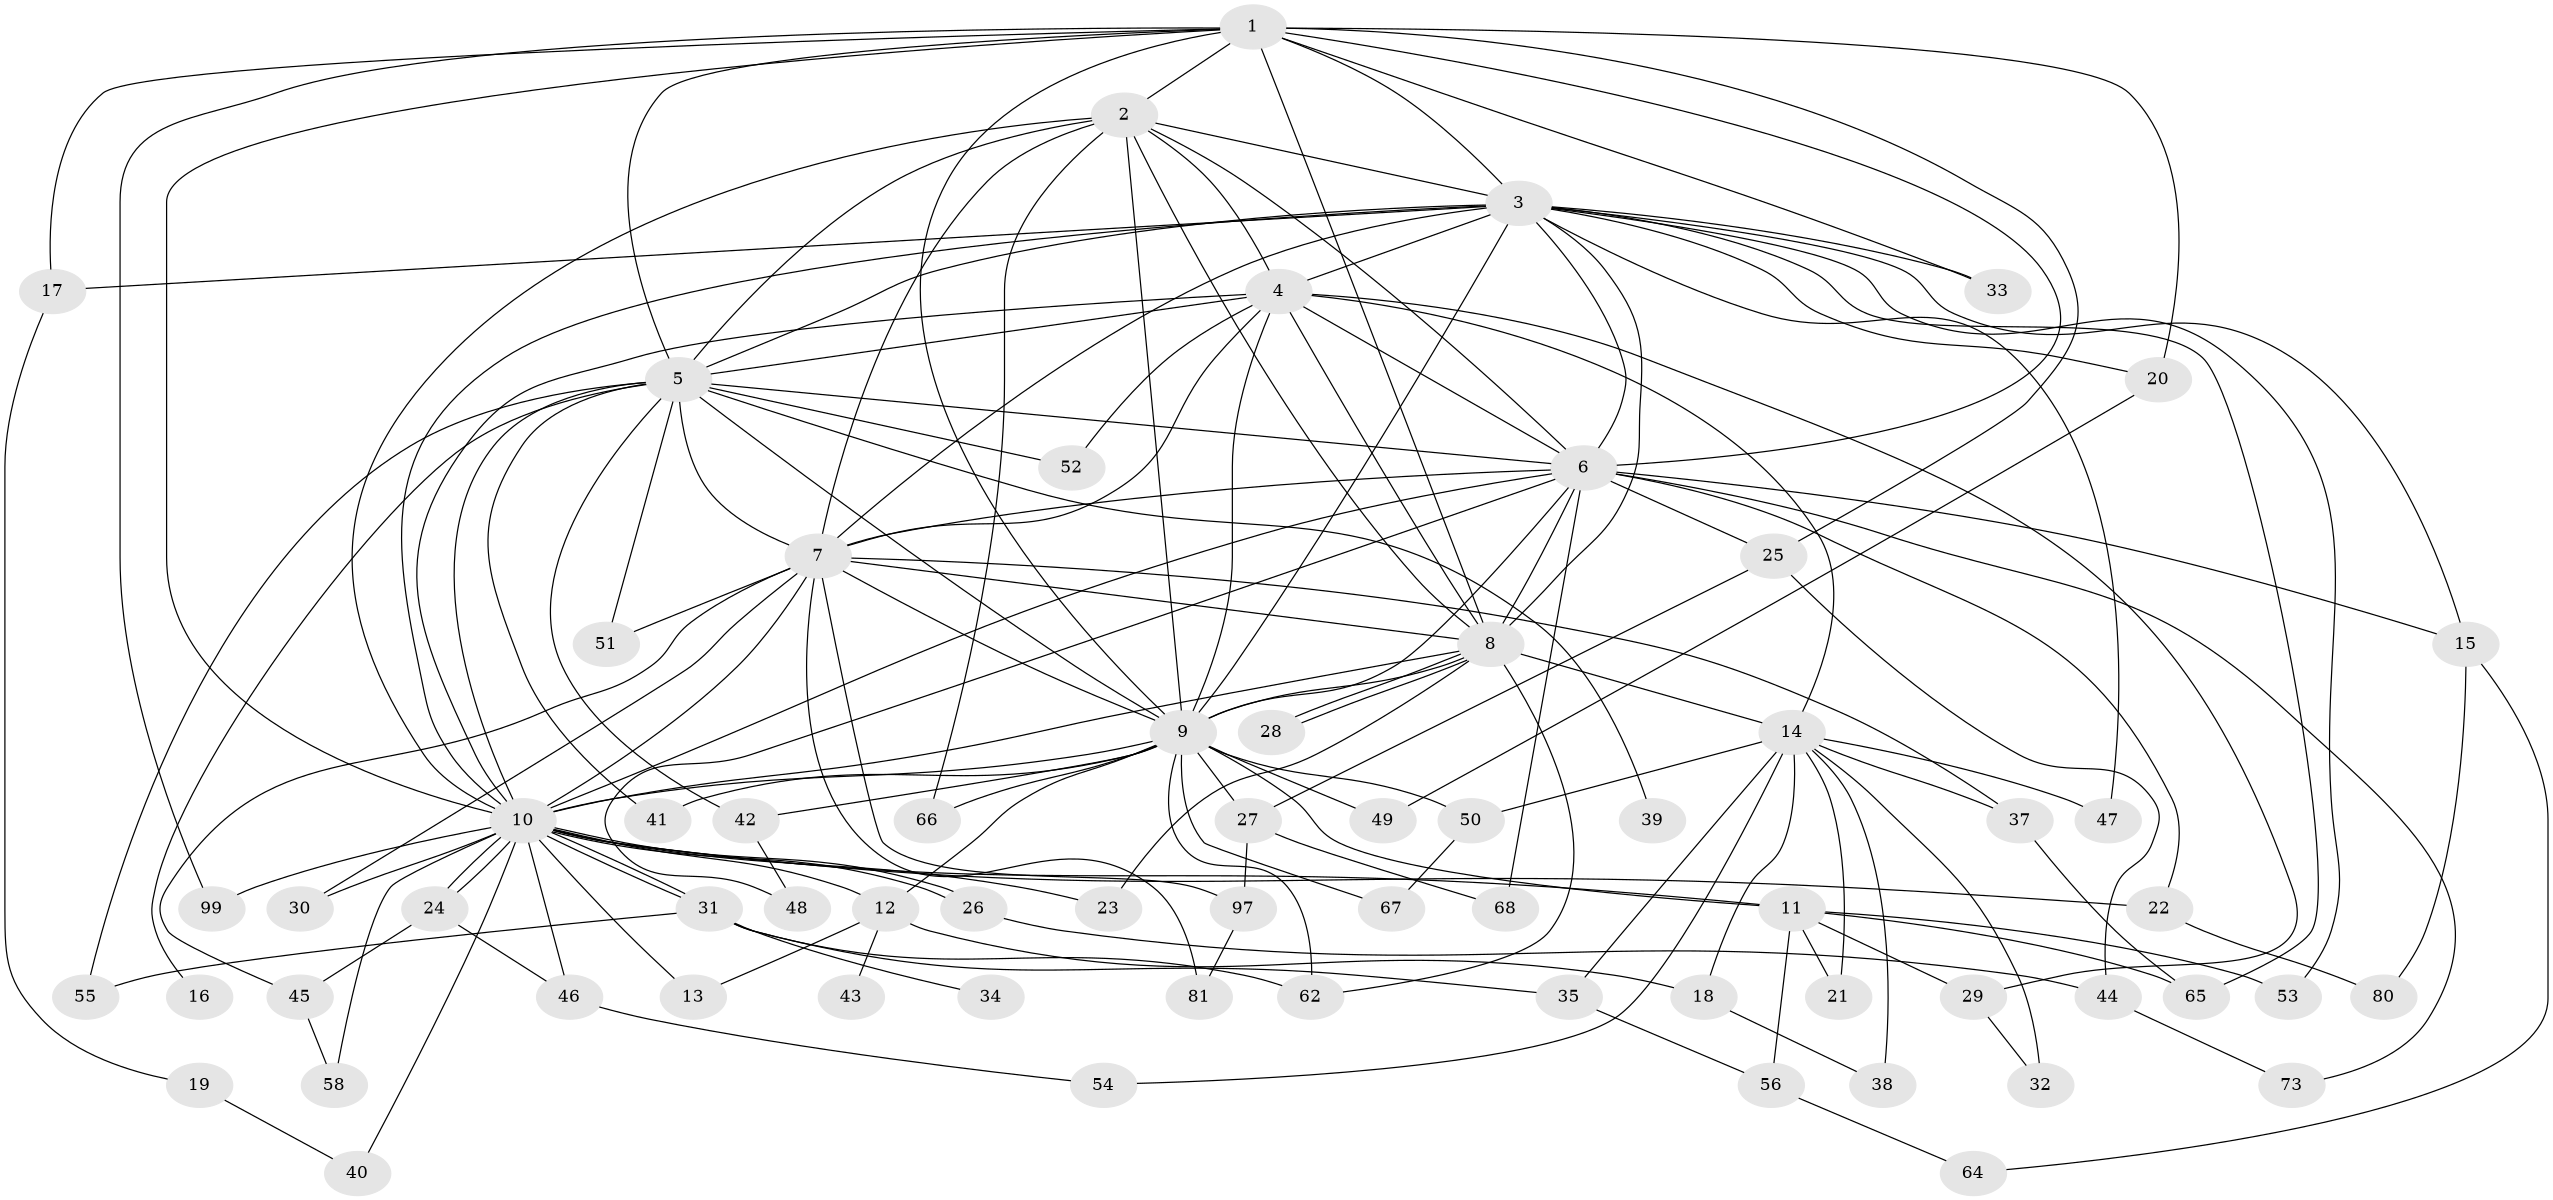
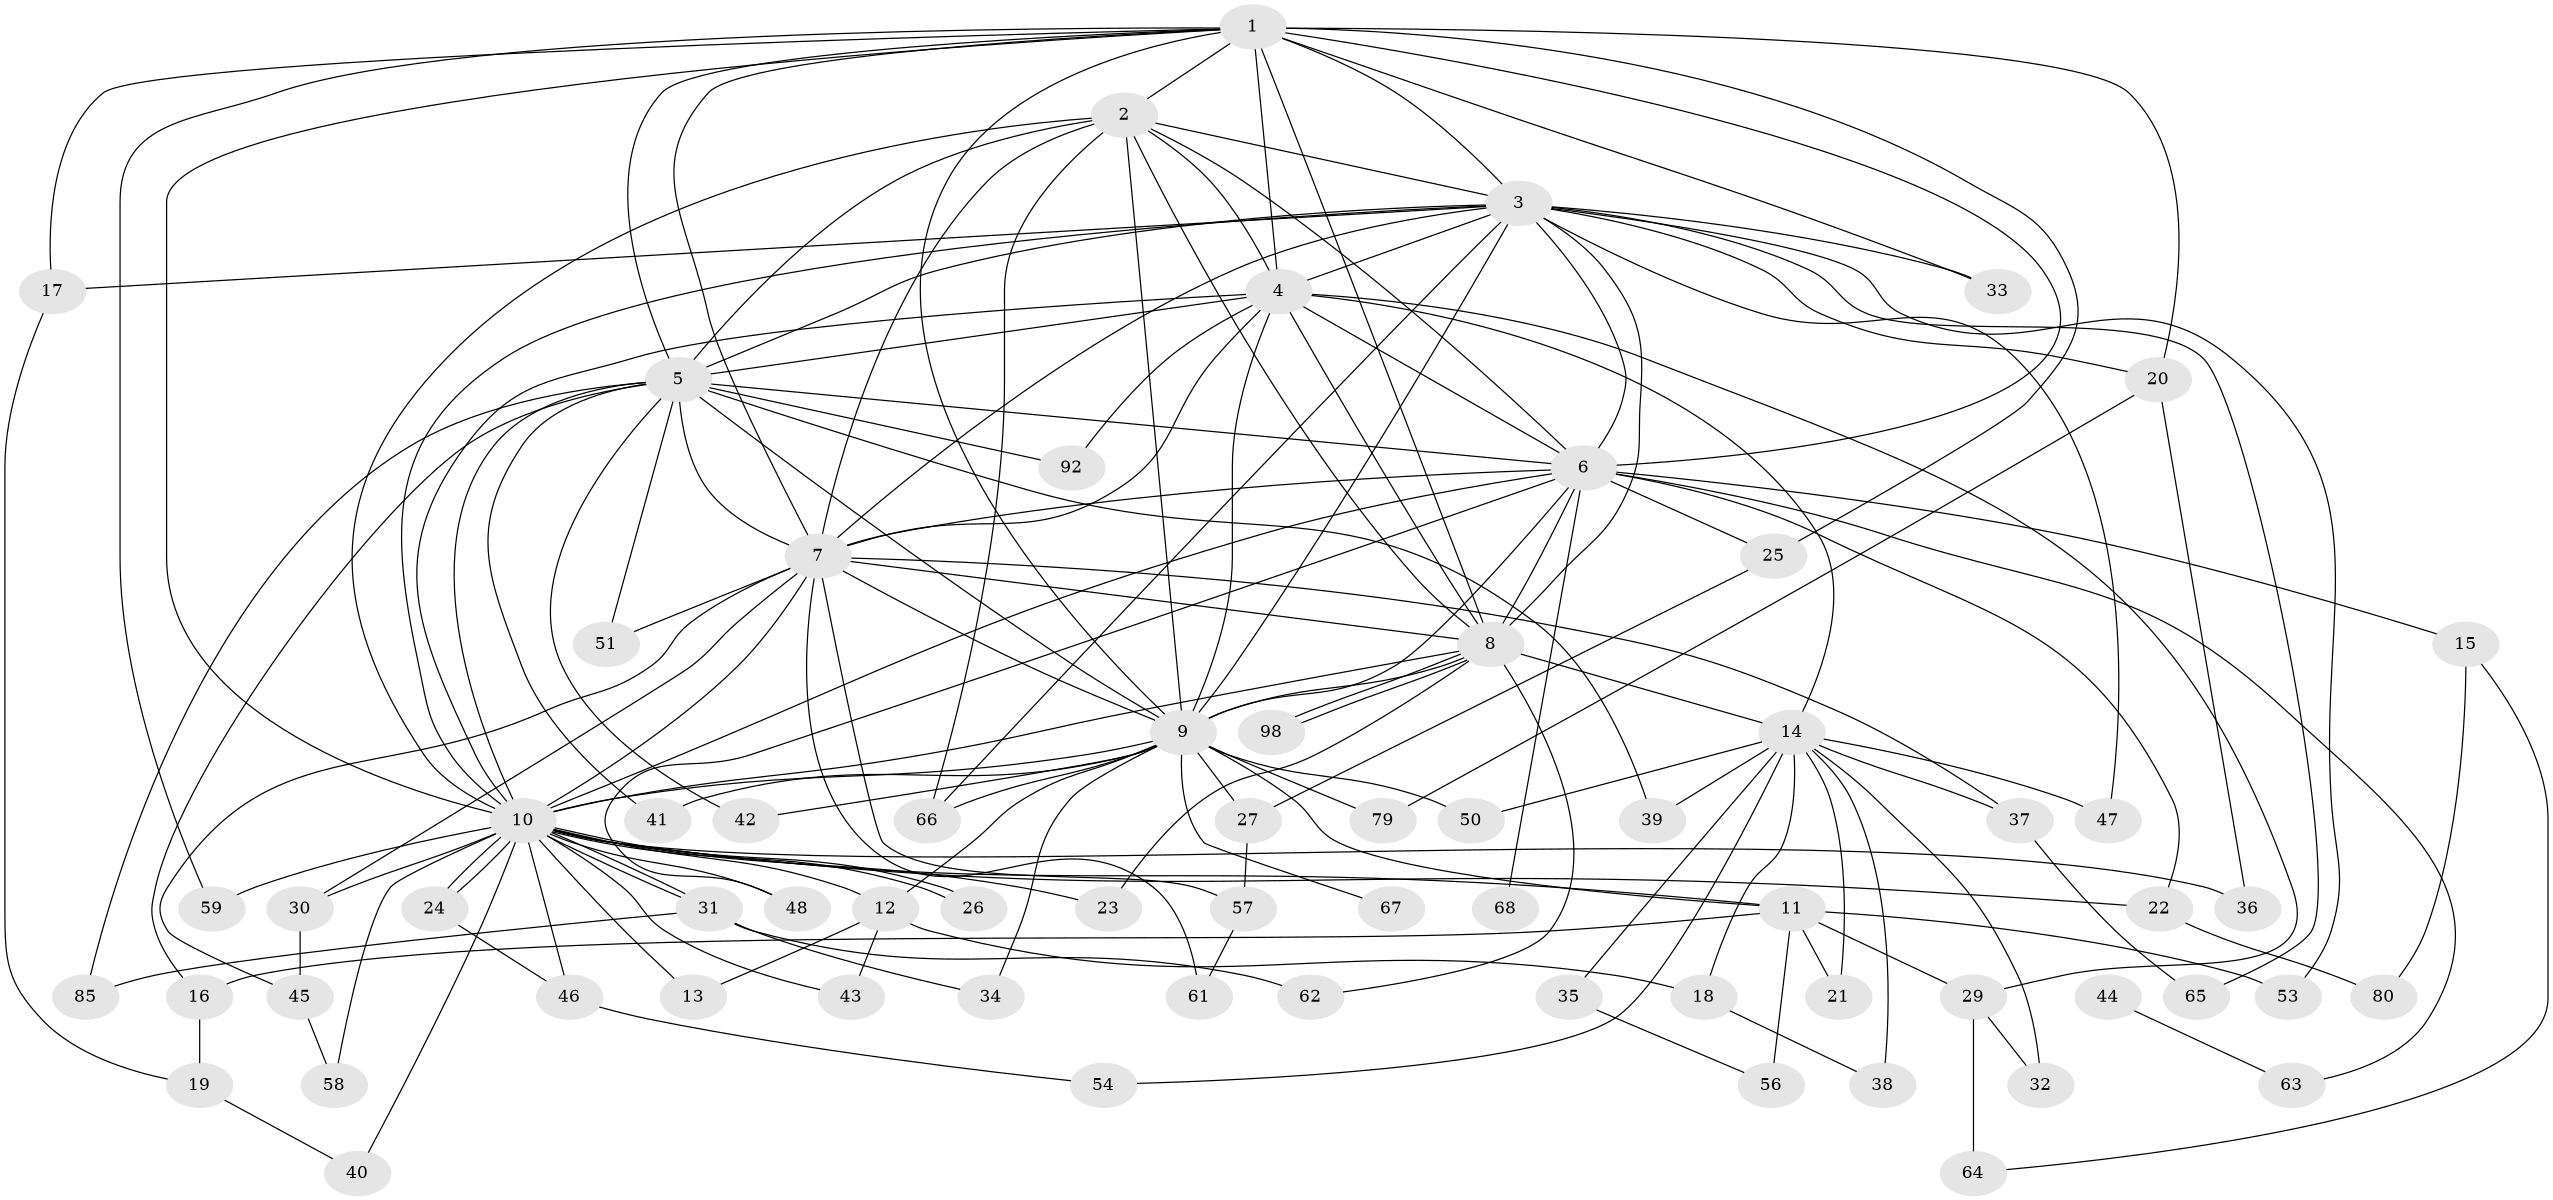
none -> (727, 84)
none -> (1266, 159)
(1965, 317) -> (1220, 509)
(1072, 468) -> (1072, 468)
(1272, 733) -> (1272, 733)
(2042, 764) -> none
none -> (1722, 777)
(1383, 821) -> (1383, 821)
(1435, 861) -> none
(772, 865) -> (661, 864)
(1234, 866) -> (1046, 837)
(1375, 868) -> none
(212, 909) -> (212, 909)
(1243, 909) -> (1243, 909)
none -> (2248, 909)
none -> (671, 934)
(2009, 940) -> (1031, 938)
(1541, 953) -> none
(352, 963) -> (300, 946)
(1093, 969) -> none
(86, 997) -> (86, 997)
(1199, 997) -> (1199, 997)
none -> (200, 1041)
(2292, 1085) -> (2292, 1085)
(1872, 1129) -> (1973, 1085)
